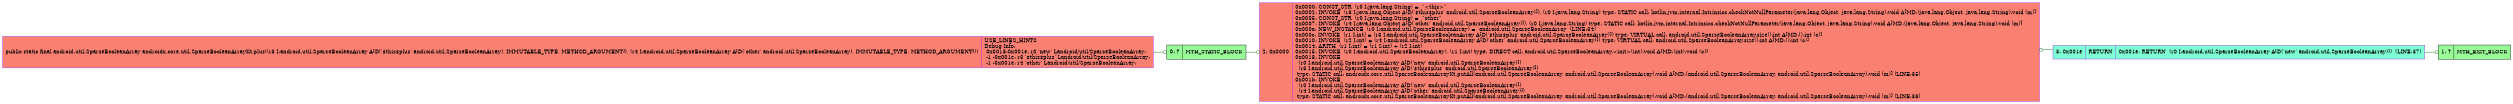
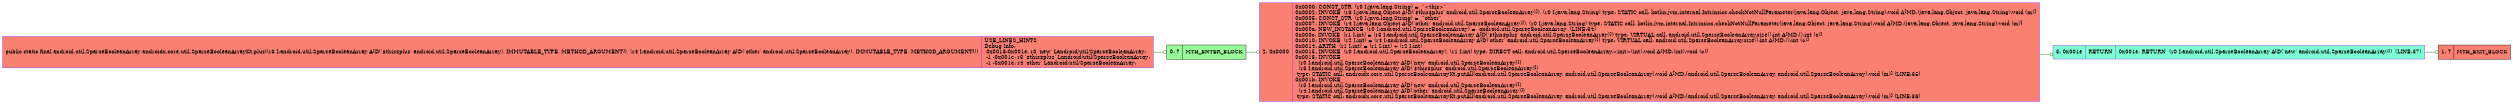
(2048, 50) -> (2045, 55)
(1214, 52) -> (1214, 52)
(2474, 52) -> (2474, 52)
